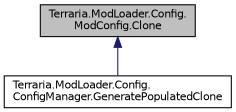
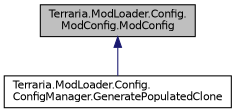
(118, 21) -> (118, 21)
